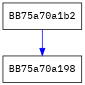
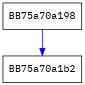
(42, 39) -> (42, 39)
